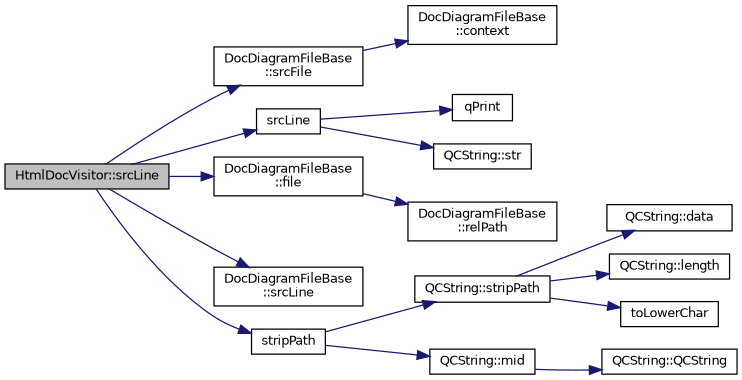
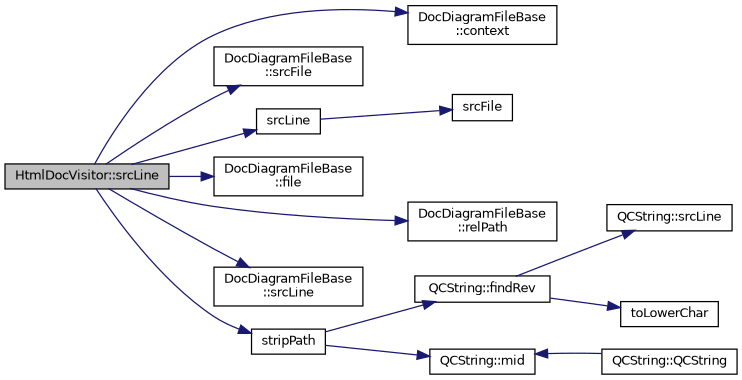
(379, 47) -> (217, 34)
(482, 108) -> (482, 108)
(482, 156) -> none
(379, 198) -> (261, 212)
(669, 218) -> (669, 218)
(669, 267) -> none
(482, 289) -> (482, 289)
(562, 370) -> (575, 353)
